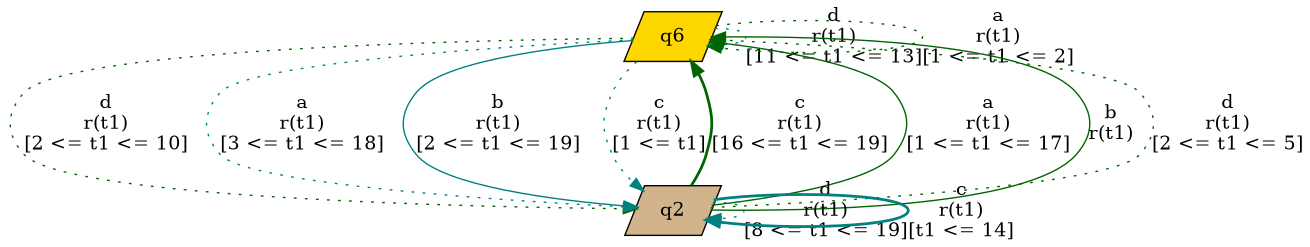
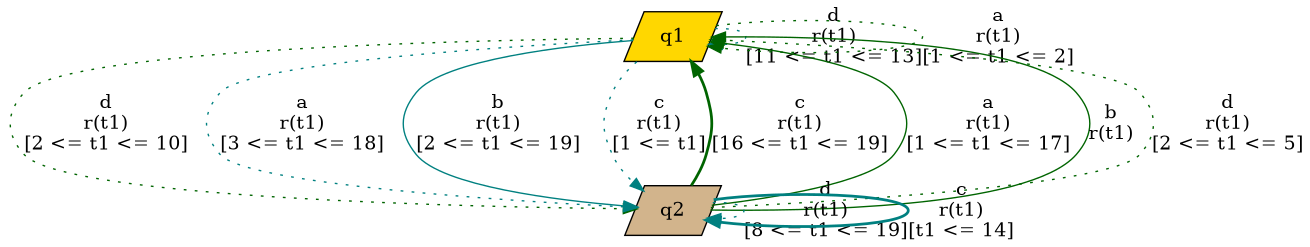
(673, 37) -> (673, 37)
